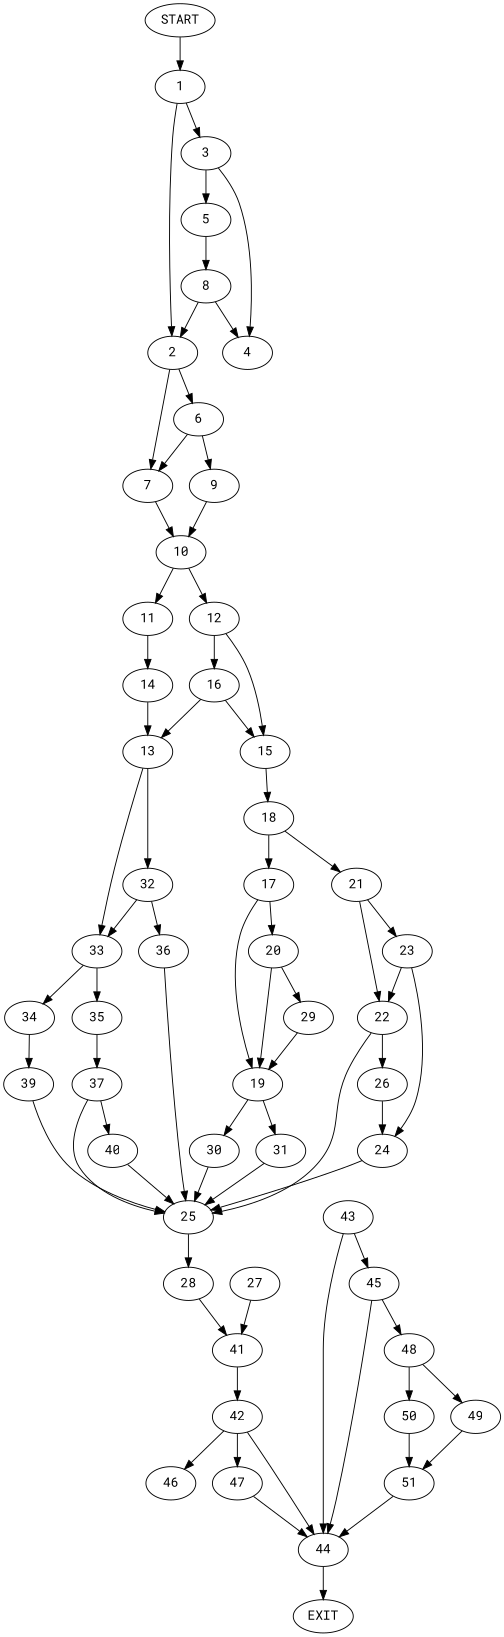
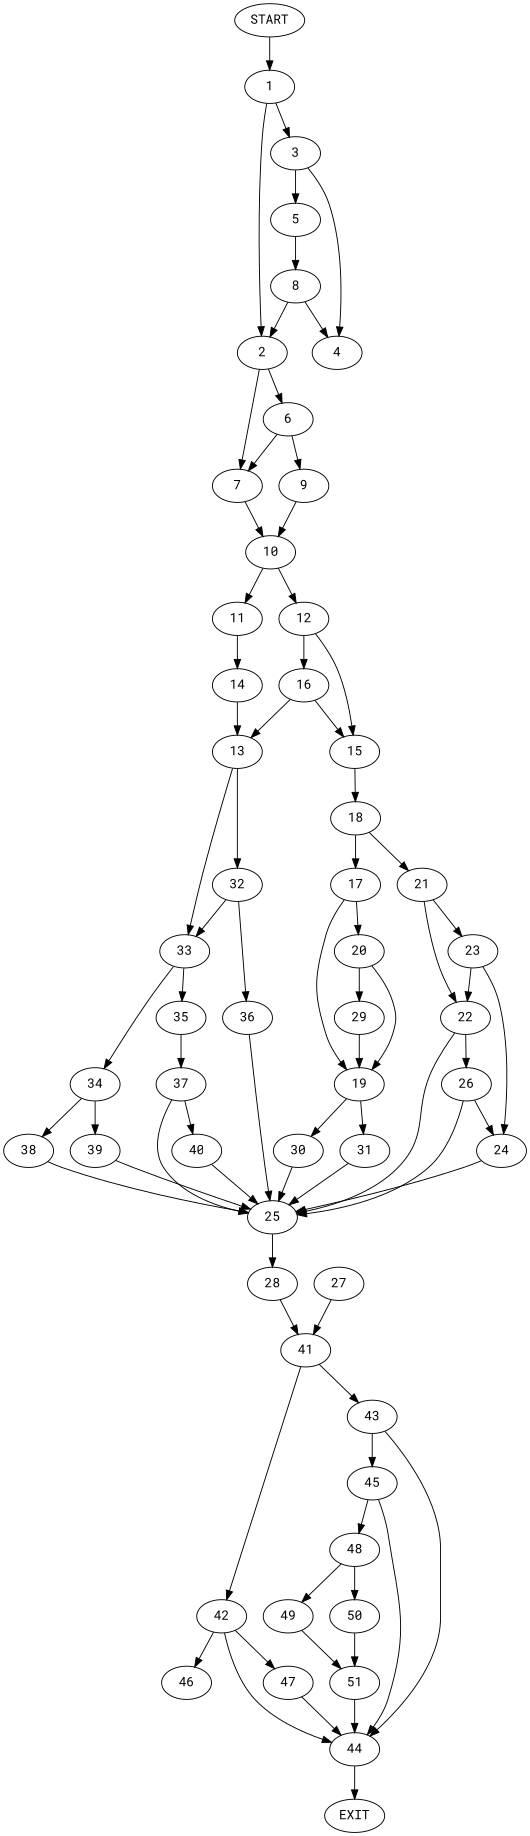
none -> (29, 1151)
none -> (419, 1175)
none -> (336, 1380)
